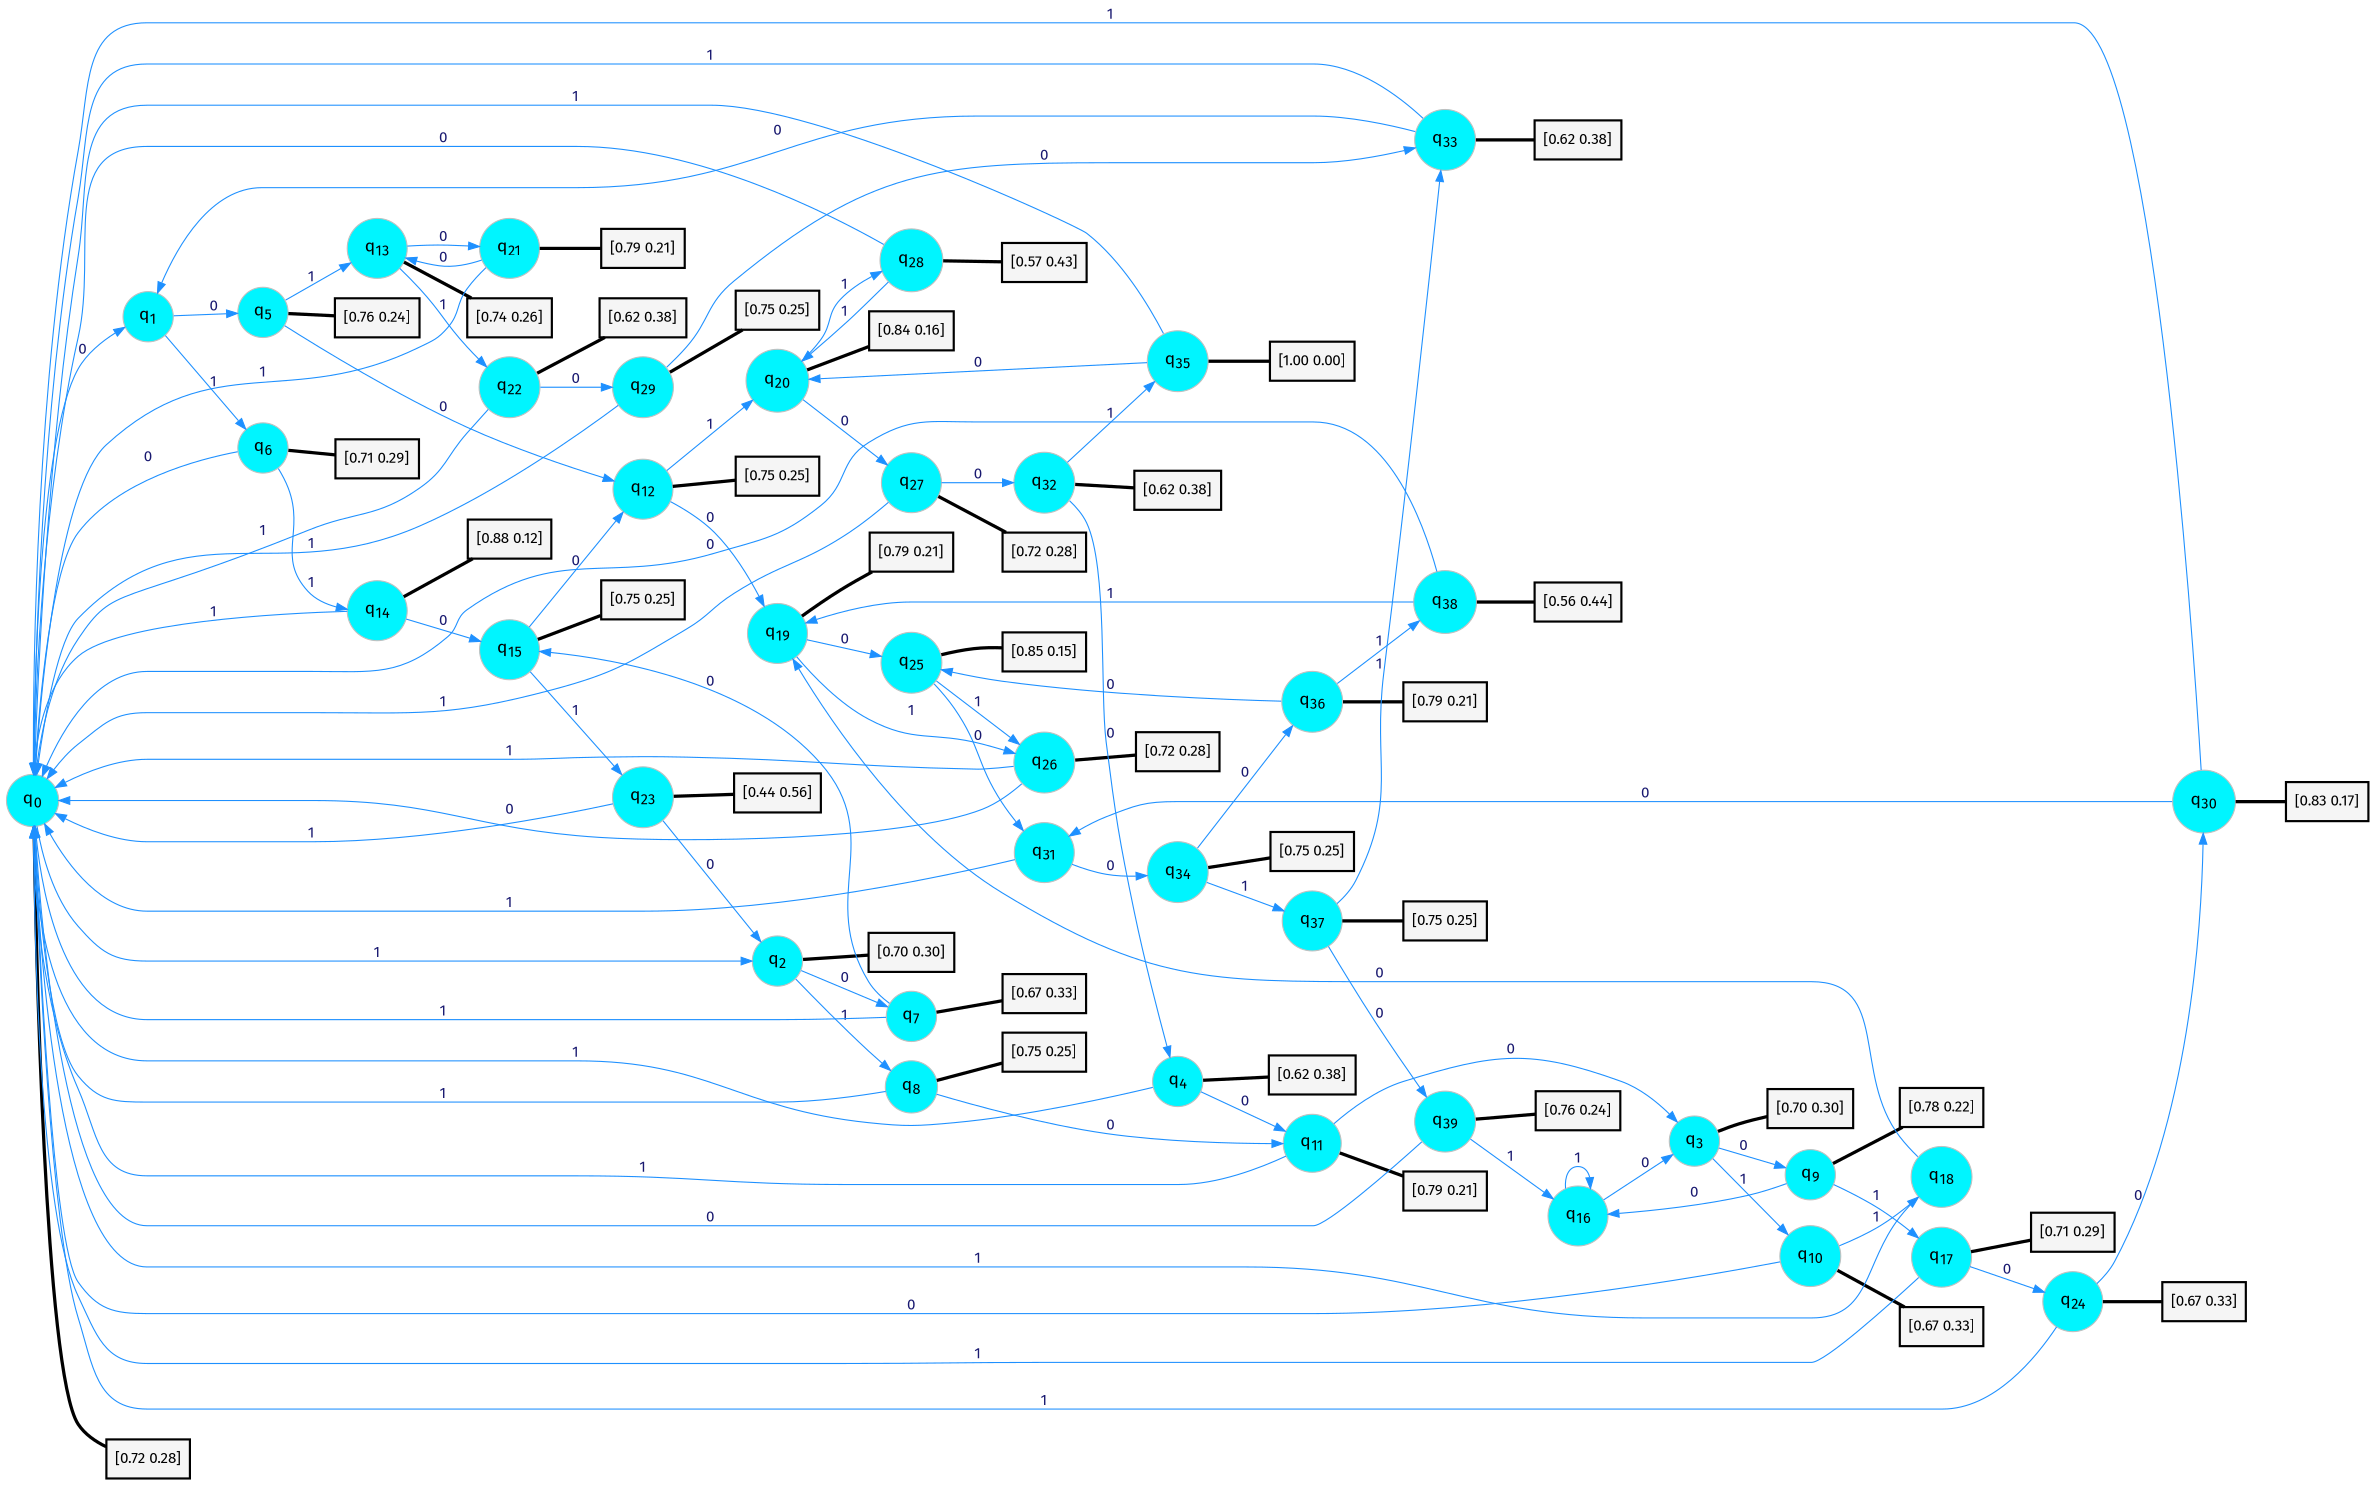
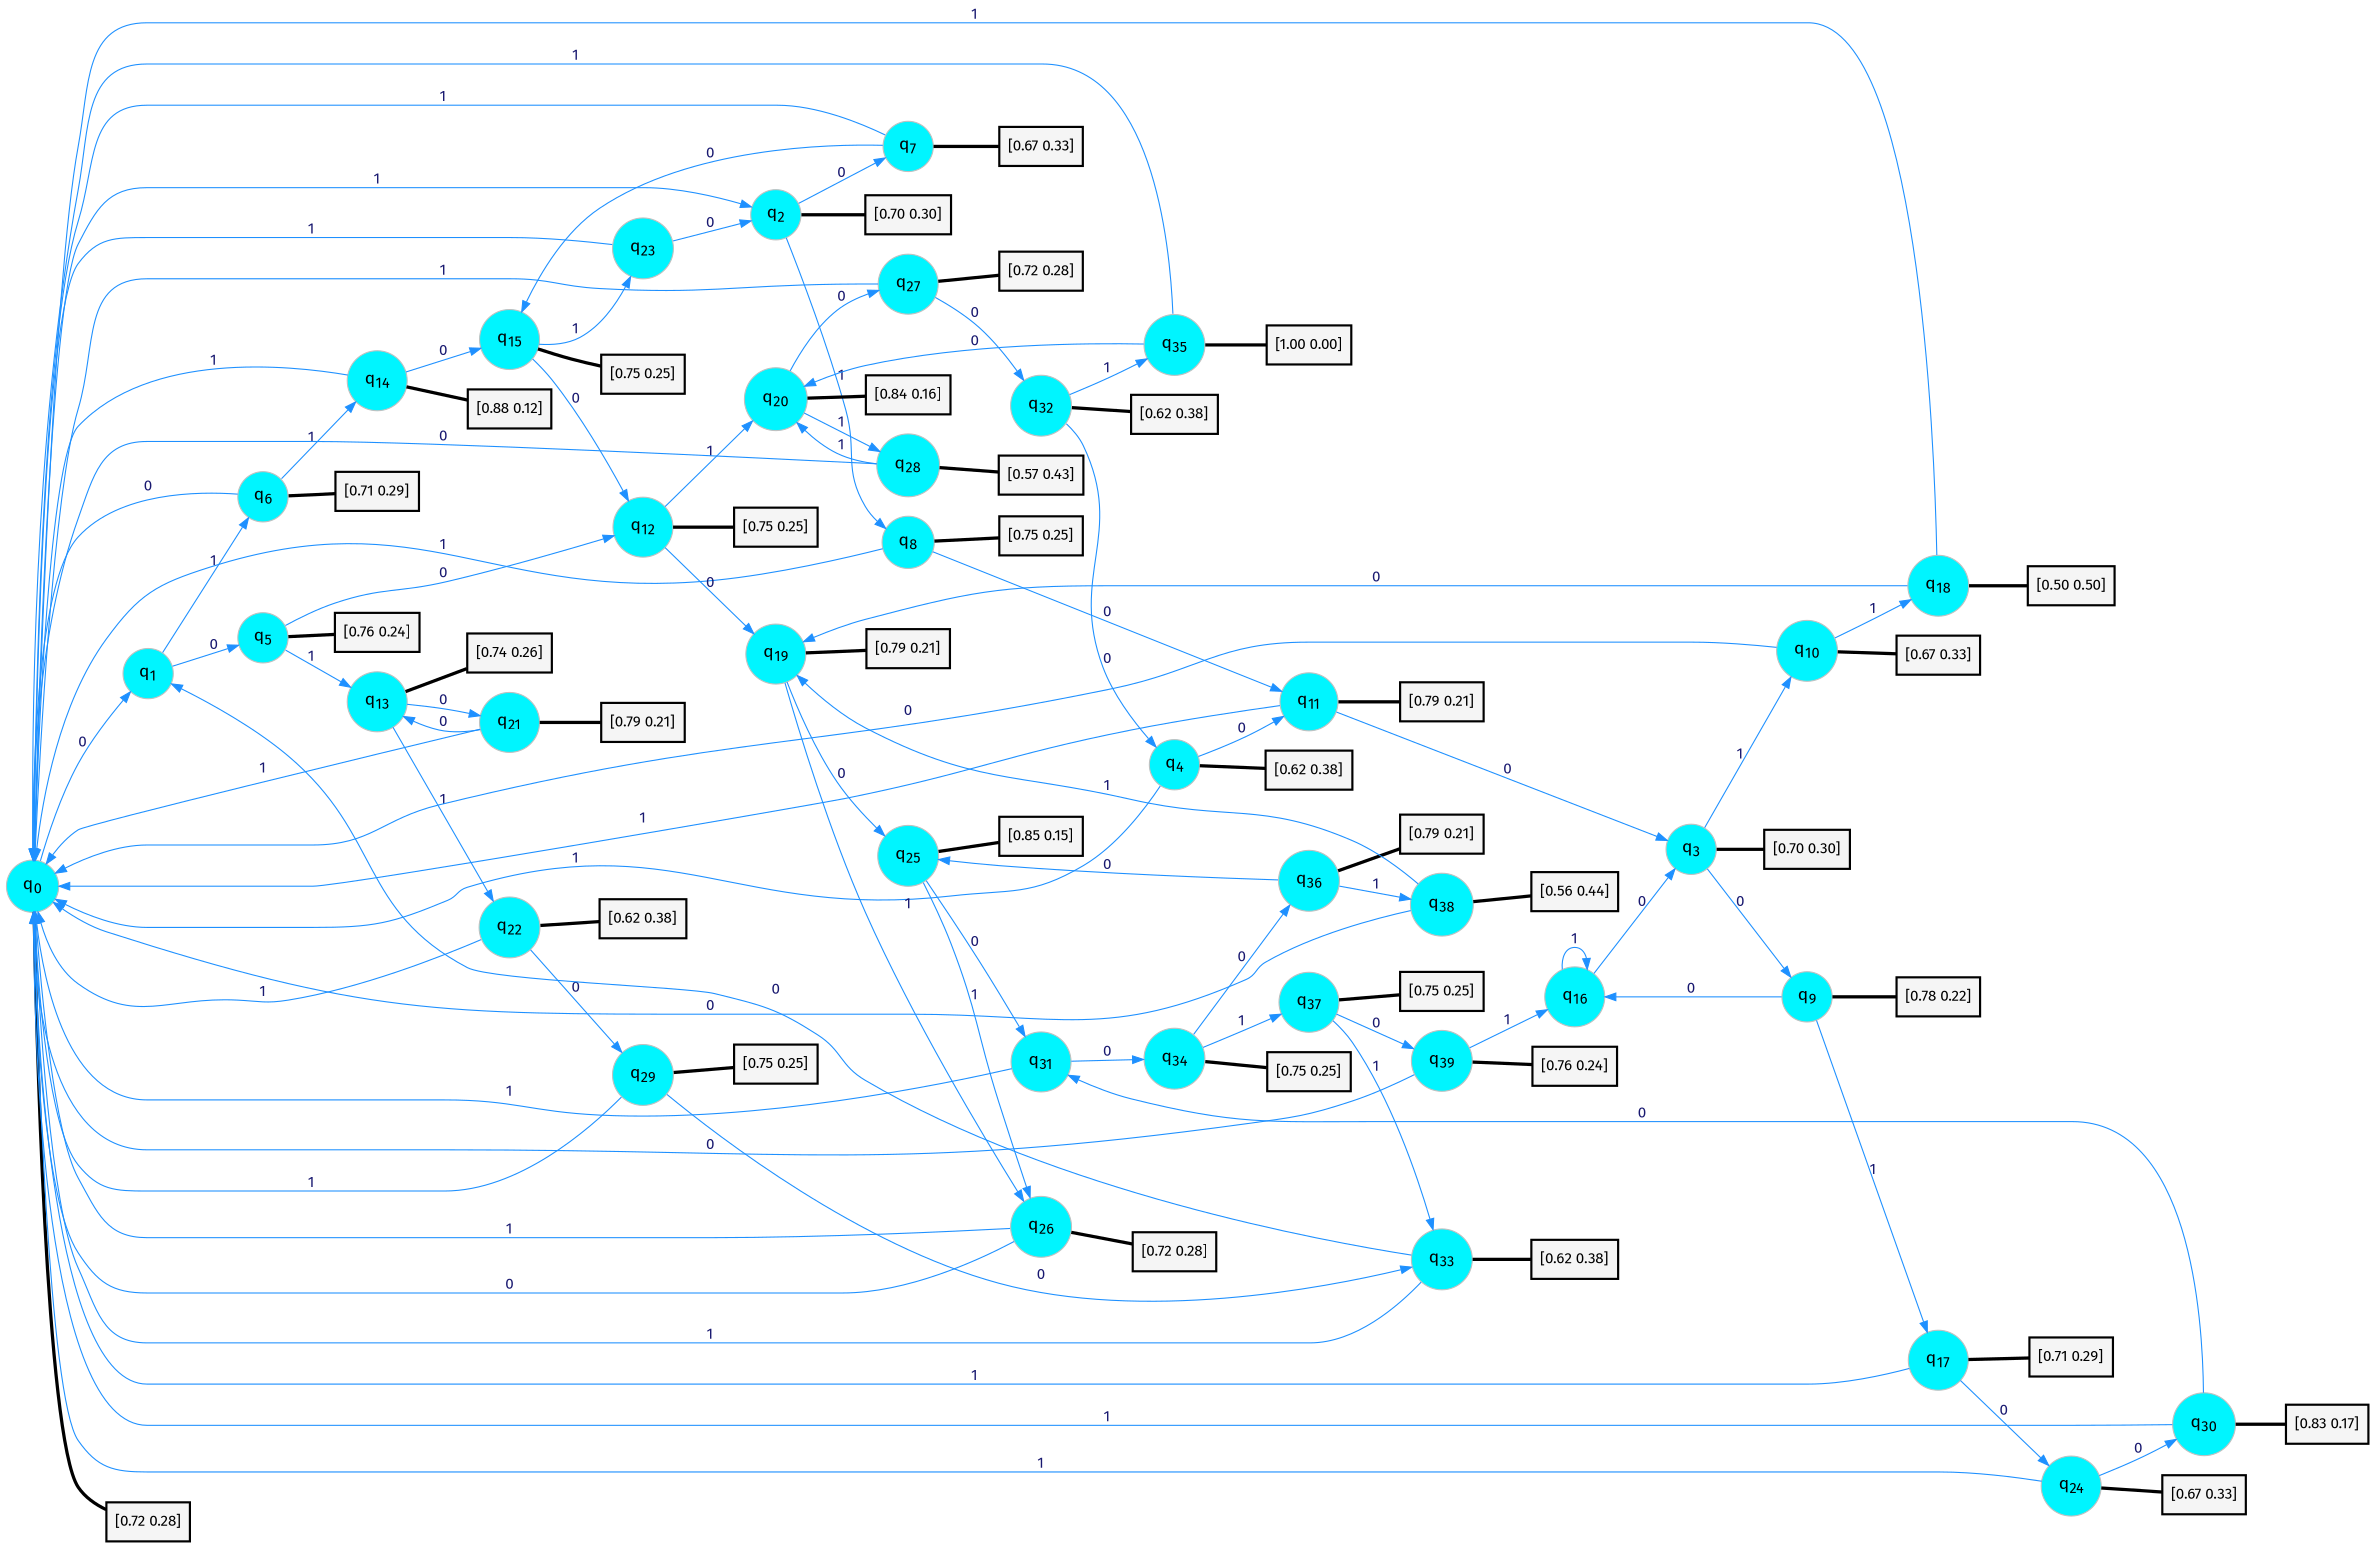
none -> (2071, 586)
(777, 793) -> none
